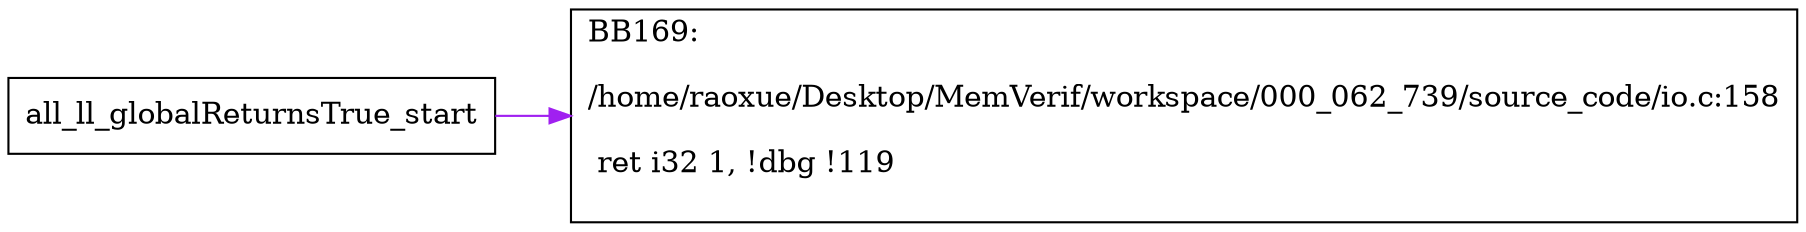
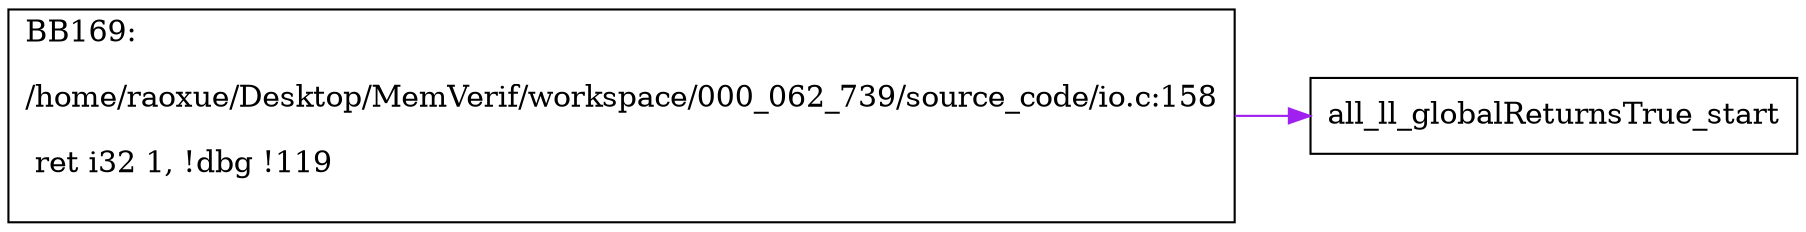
(522, 116) -> (1262, 116)
